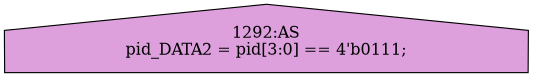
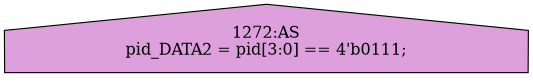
(266, 42) -> (266, 42)
